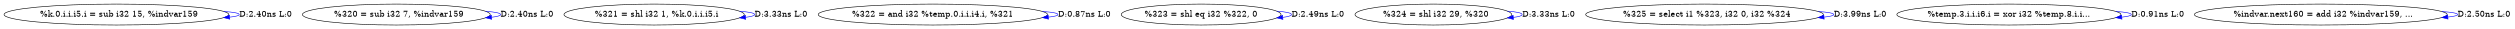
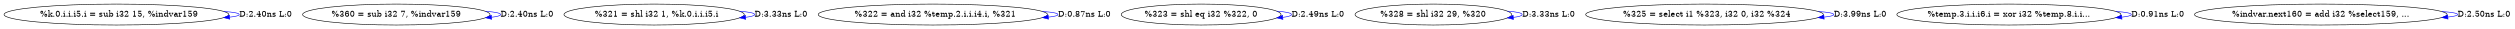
(396, 15) -> (396, 15)
(933, 15) -> (933, 15)
(1433, 15) -> (1433, 15)
(2321, 15) -> (2321, 15)
